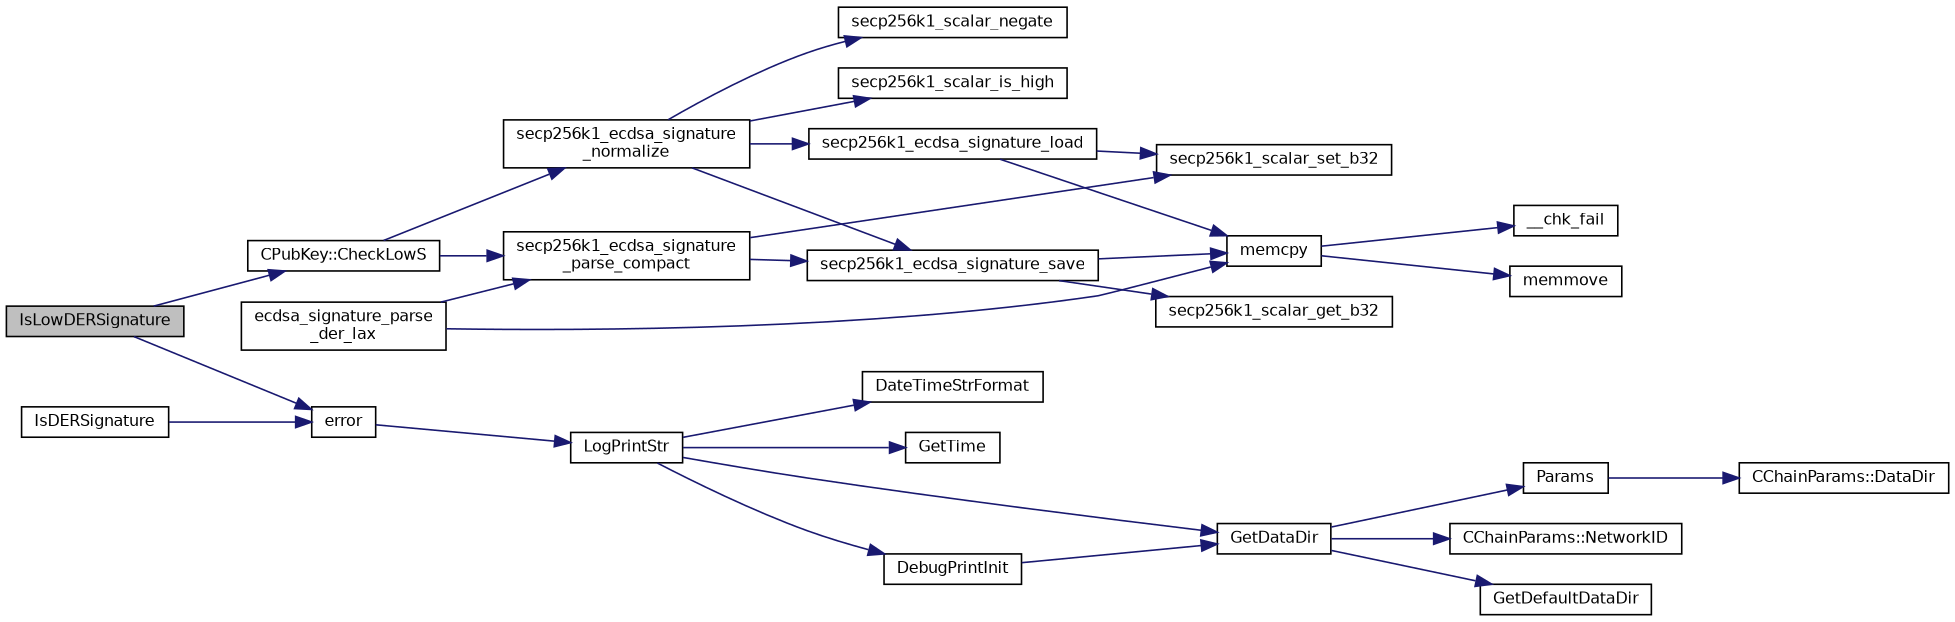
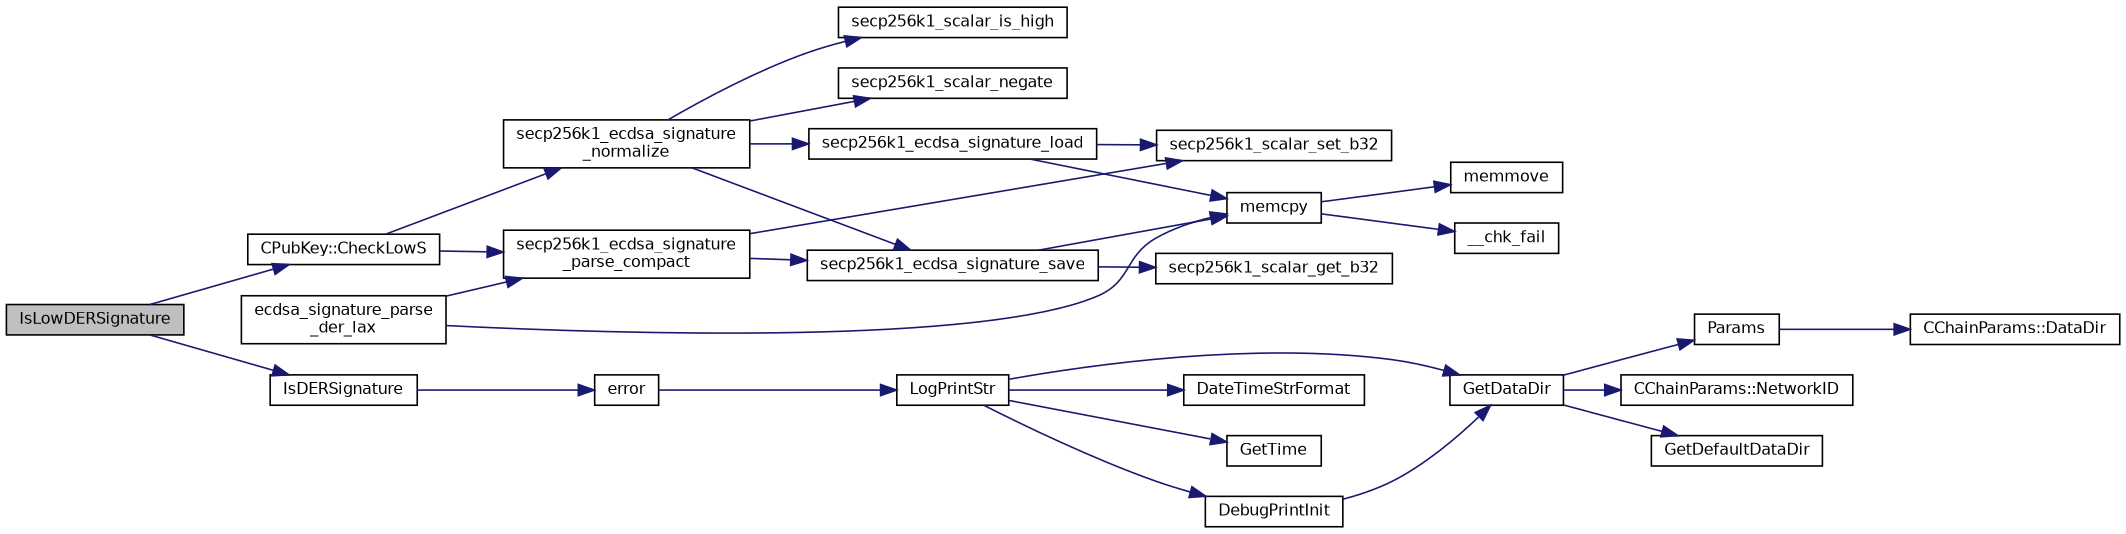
(215, 370) -> (212, 353)
